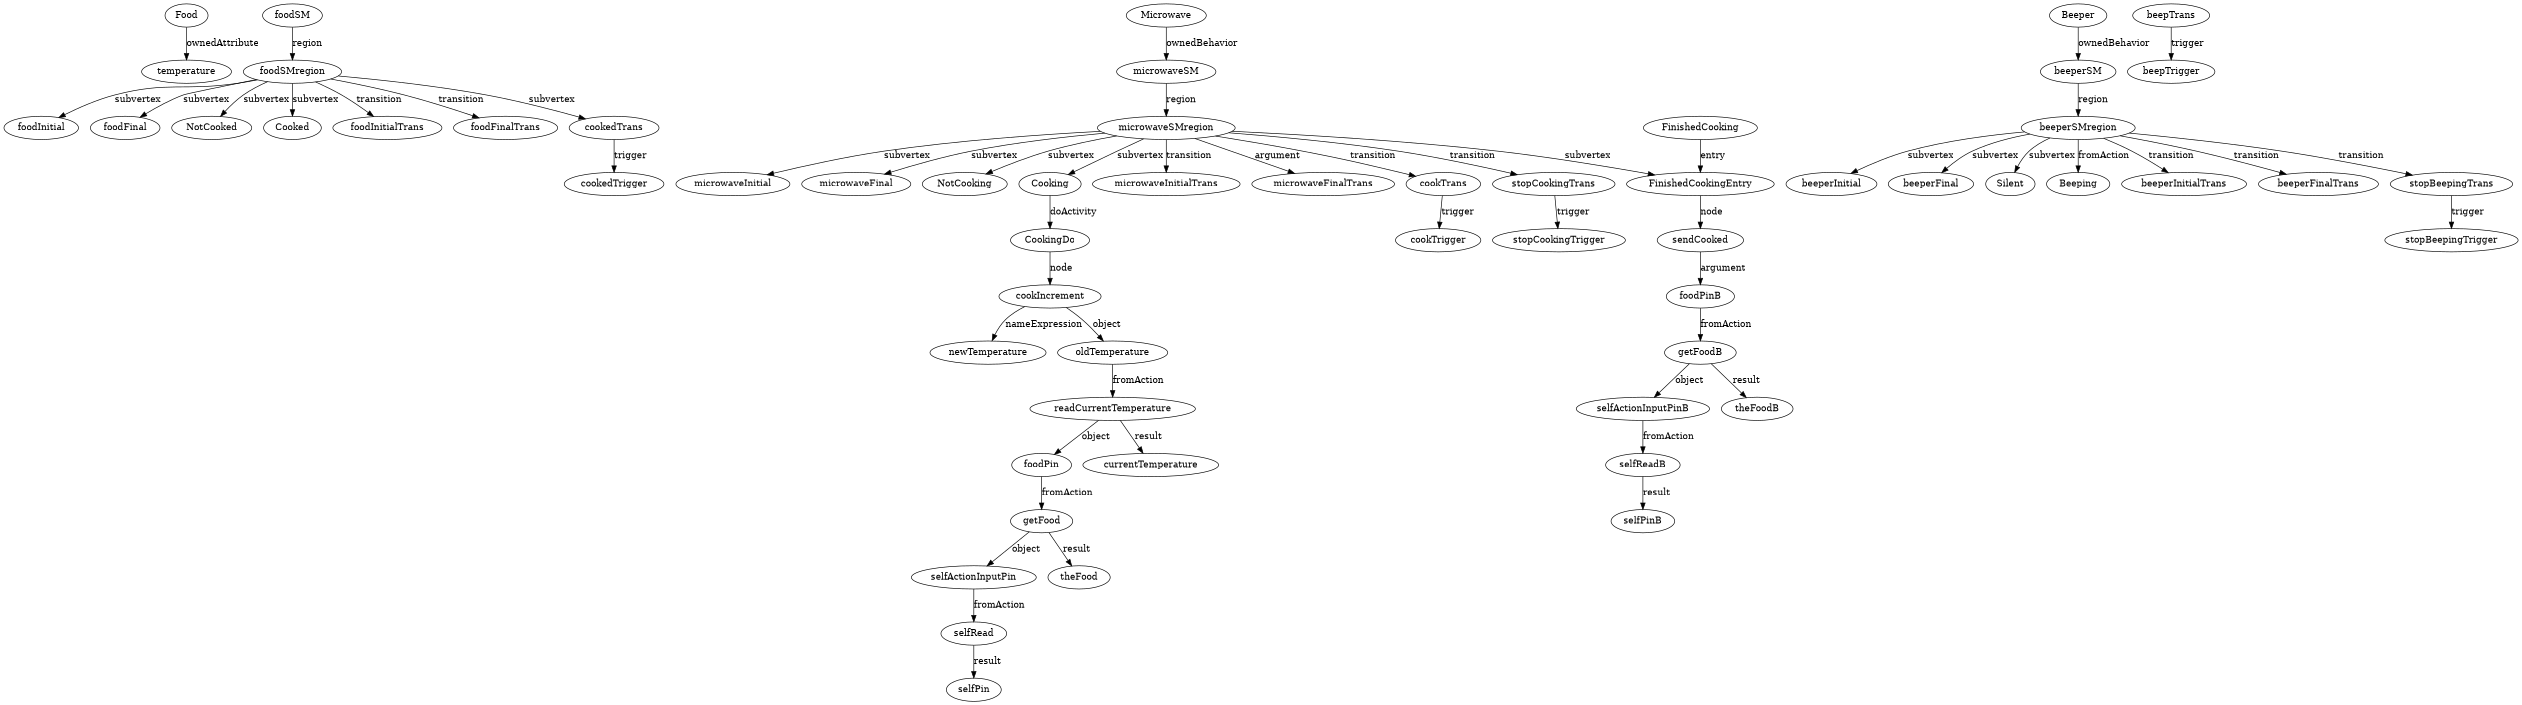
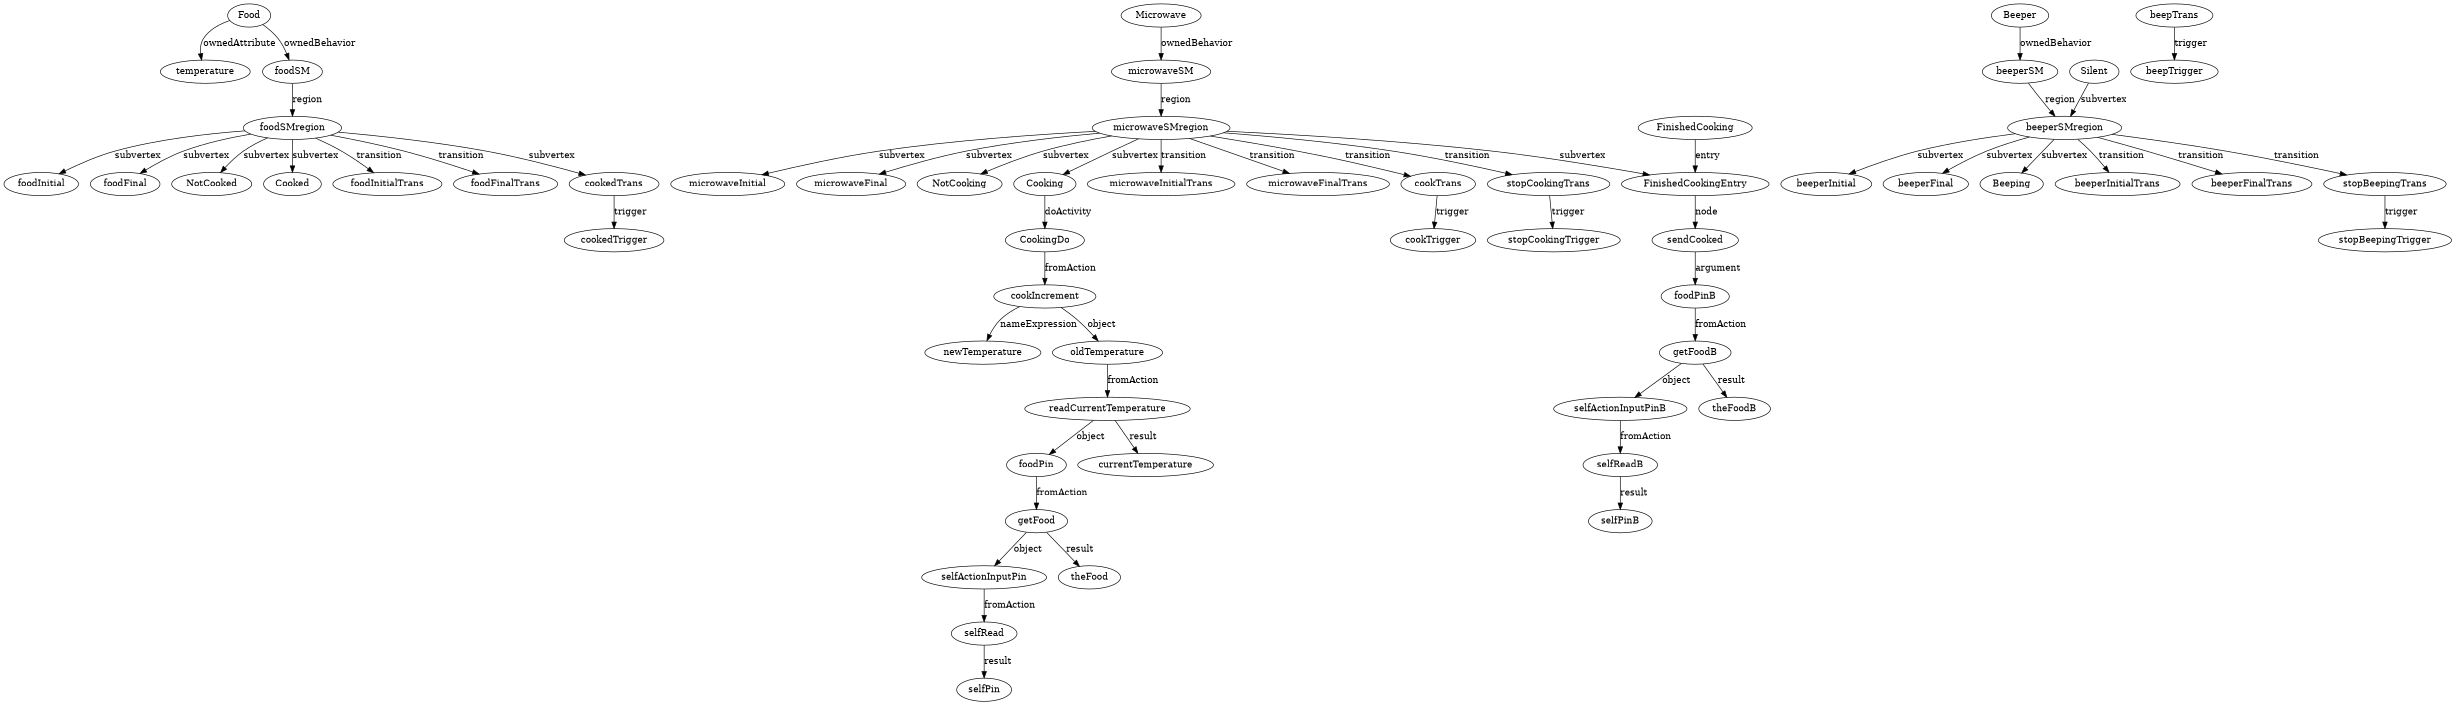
none -> (277, 37)
(2031, 149) -> (2081, 97)
(1277, 156) -> (1272, 156)
(2104, 156) -> (2065, 156)
(1061, 268) -> (1070, 268)
